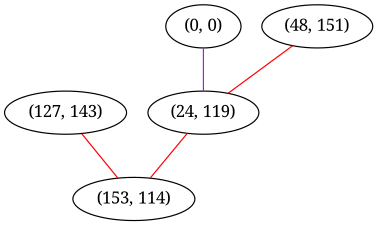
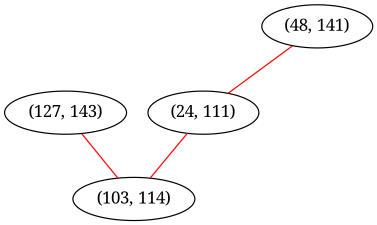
(203, 26) -> none
(317, 26) -> (317, 26)
(203, 113) -> (203, 113)
(134, 199) -> (134, 199)
